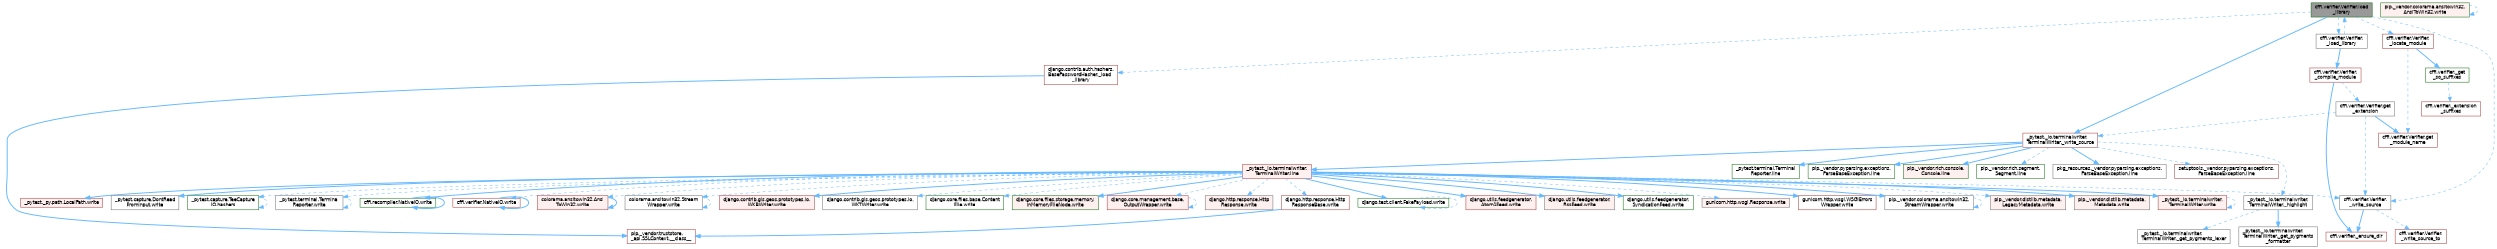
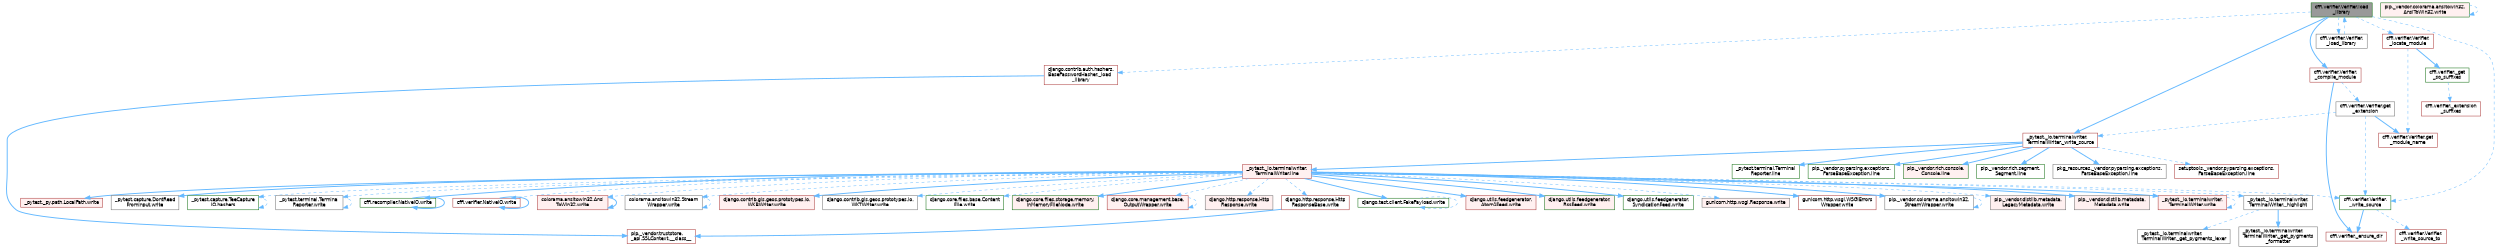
(2339, 56) -> (2310, 39)
(2205, 149) -> (1775, 181)
(2037, 155) -> (2037, 155)
(1580, 203) -> (1580, 203)
(2365, 203) -> (2365, 203)
